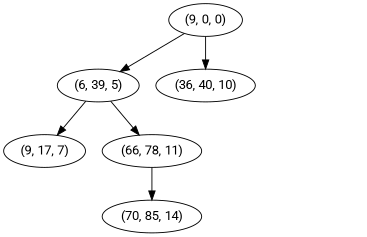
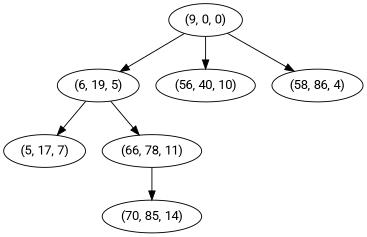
(98, 86) -> (98, 86)
(206, 86) -> (206, 86)
none -> (317, 86)
(45, 151) -> (45, 151)
